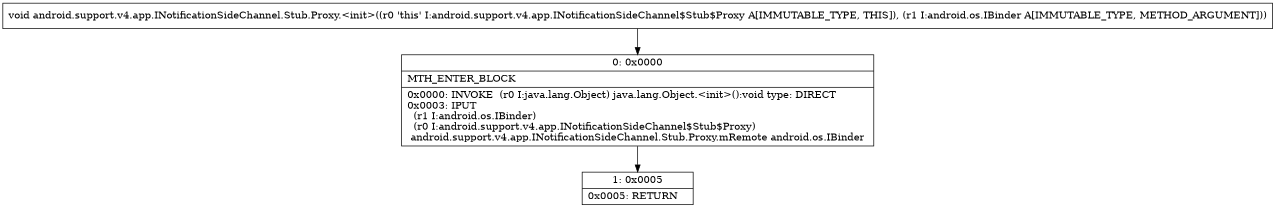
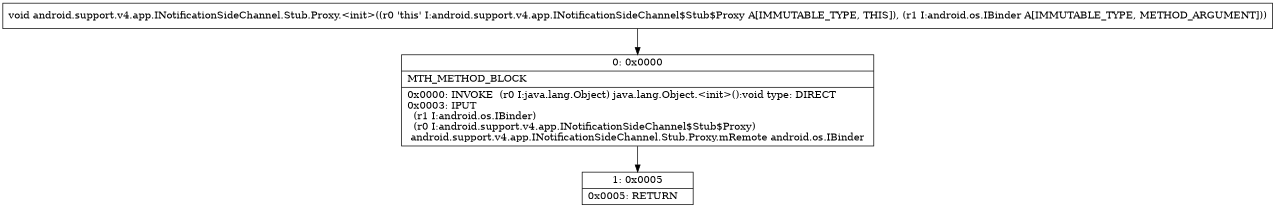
(462, 79) -> (467, 79)
